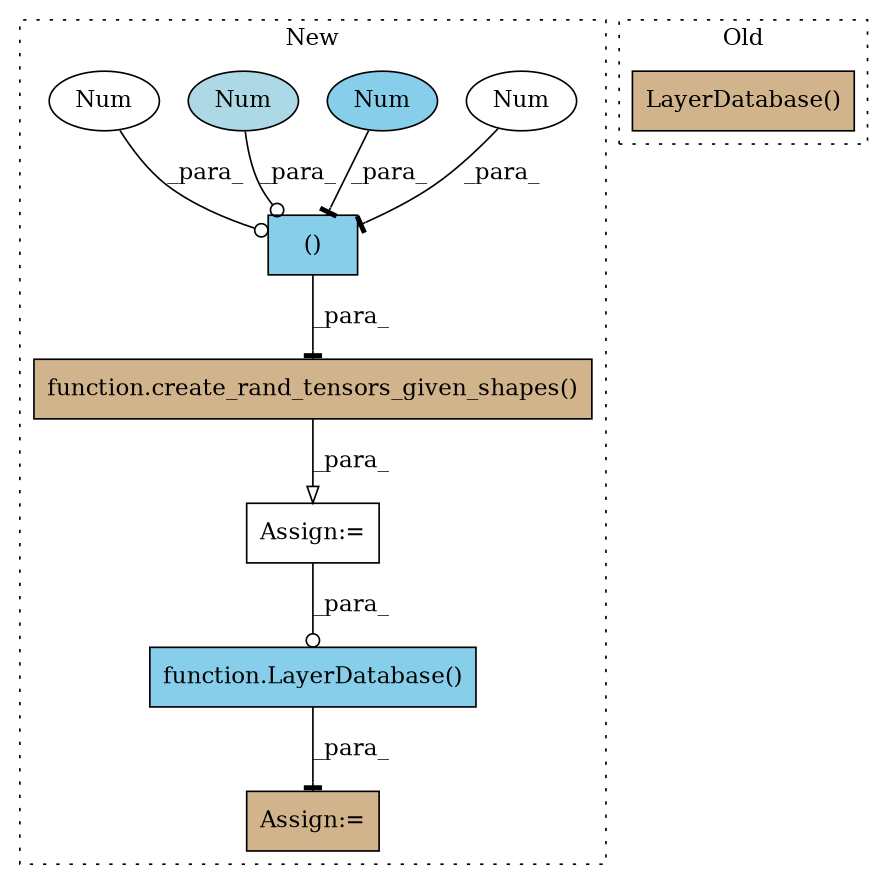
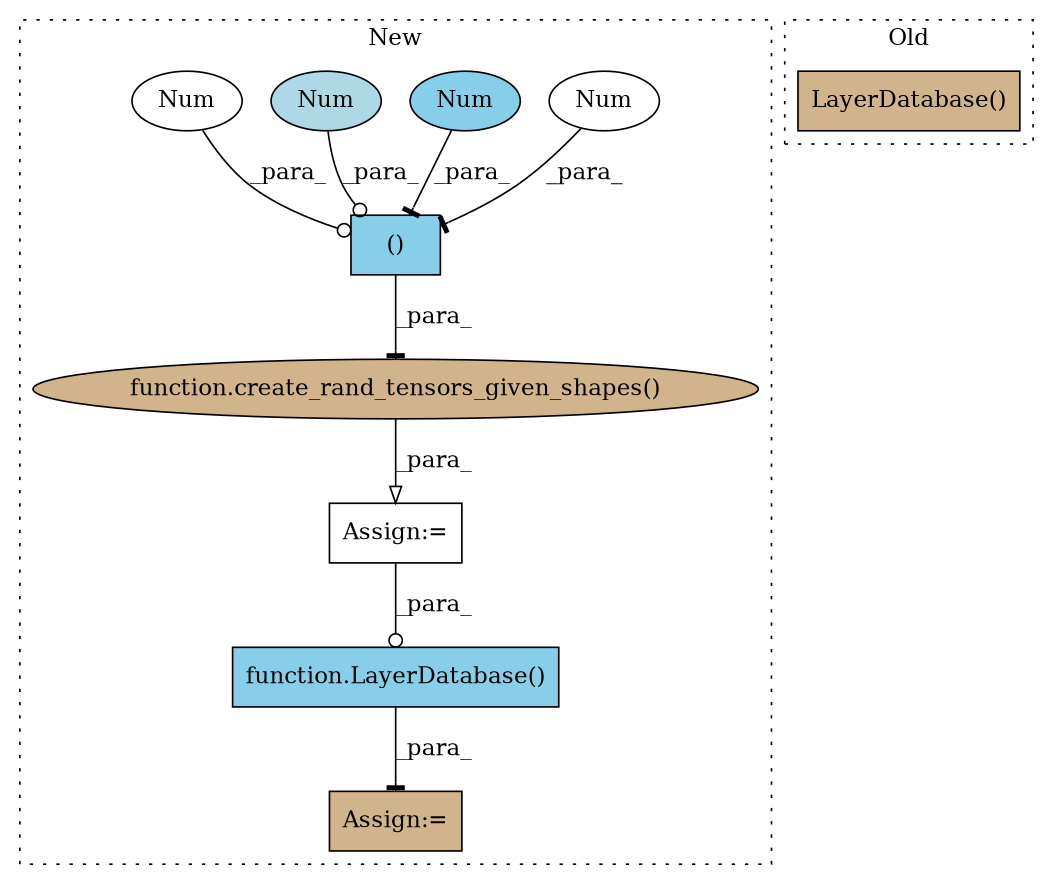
(313, 389) -> (396, 389)
